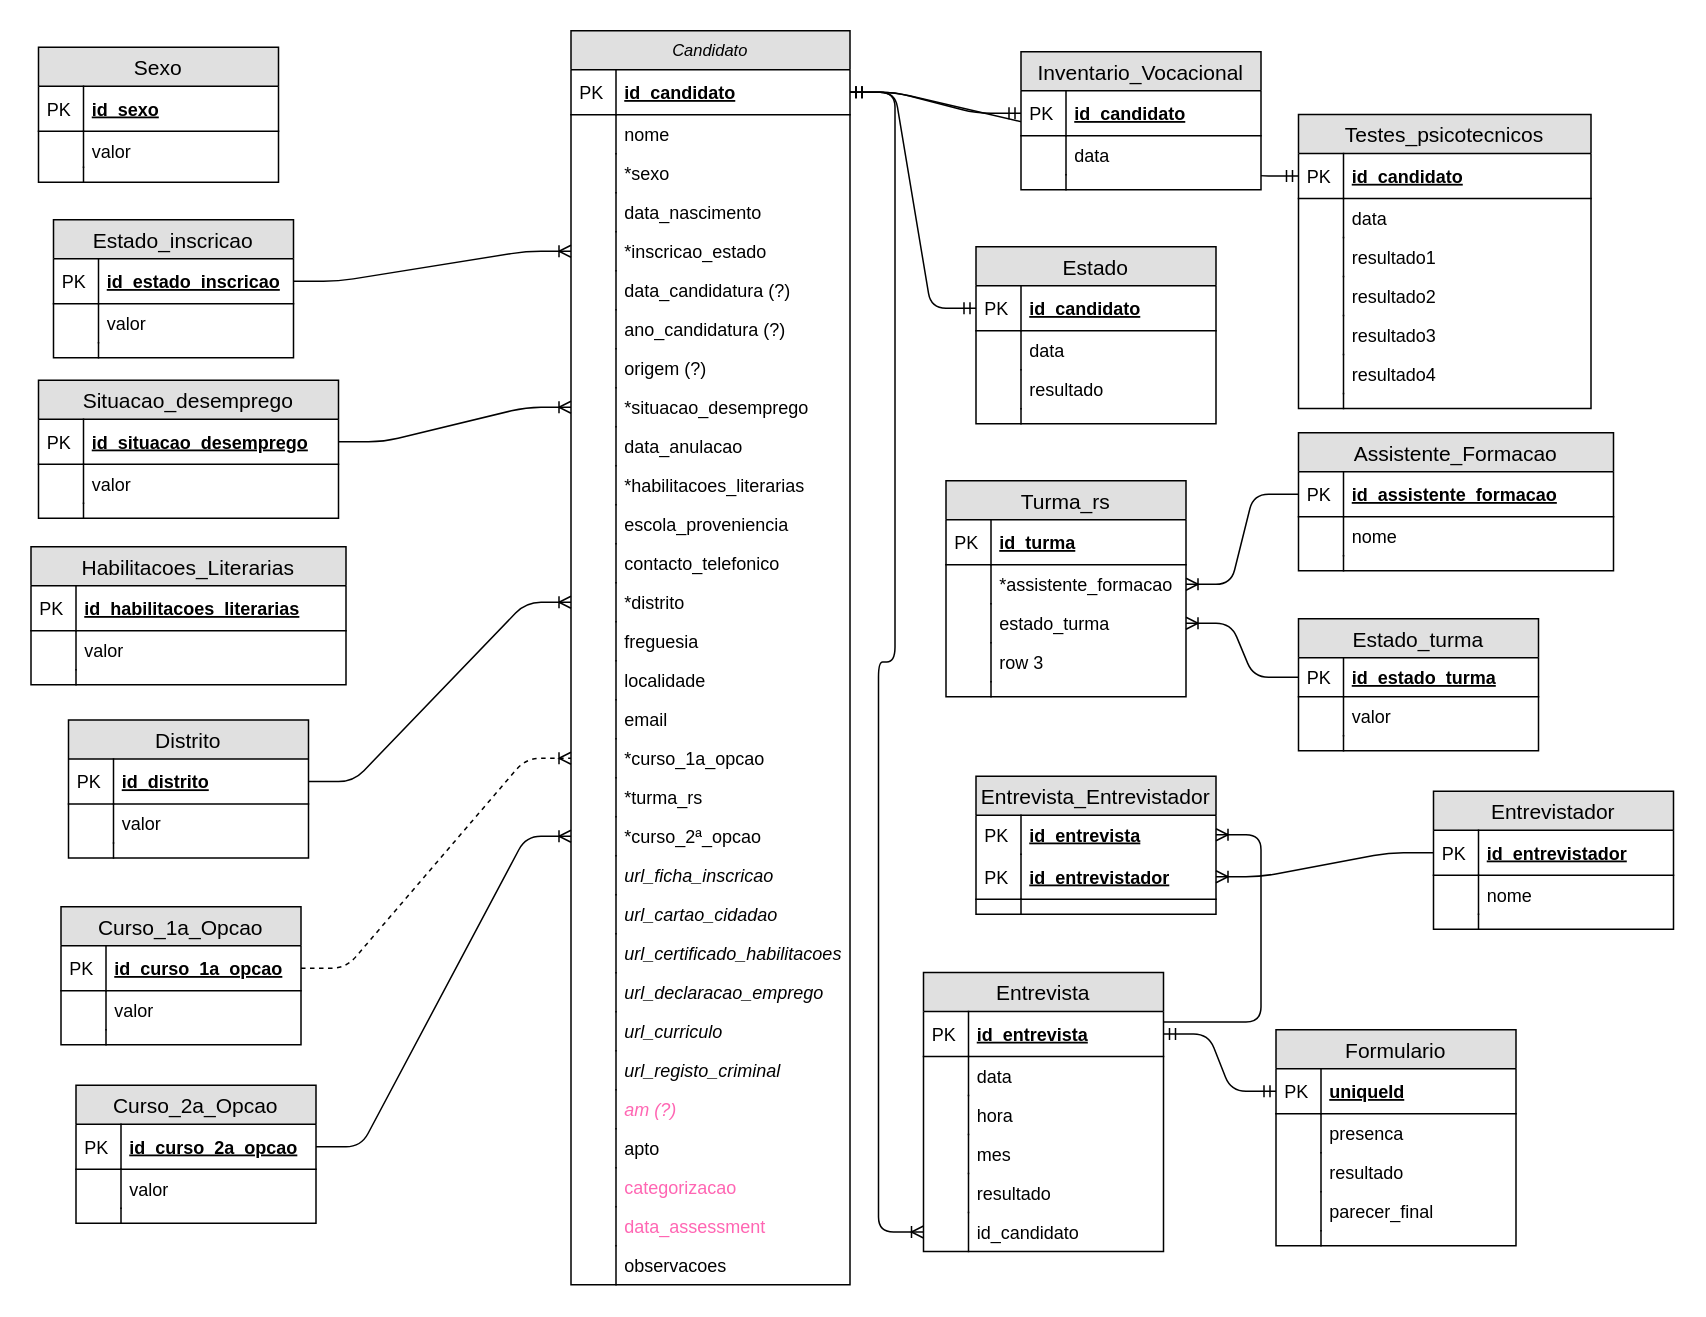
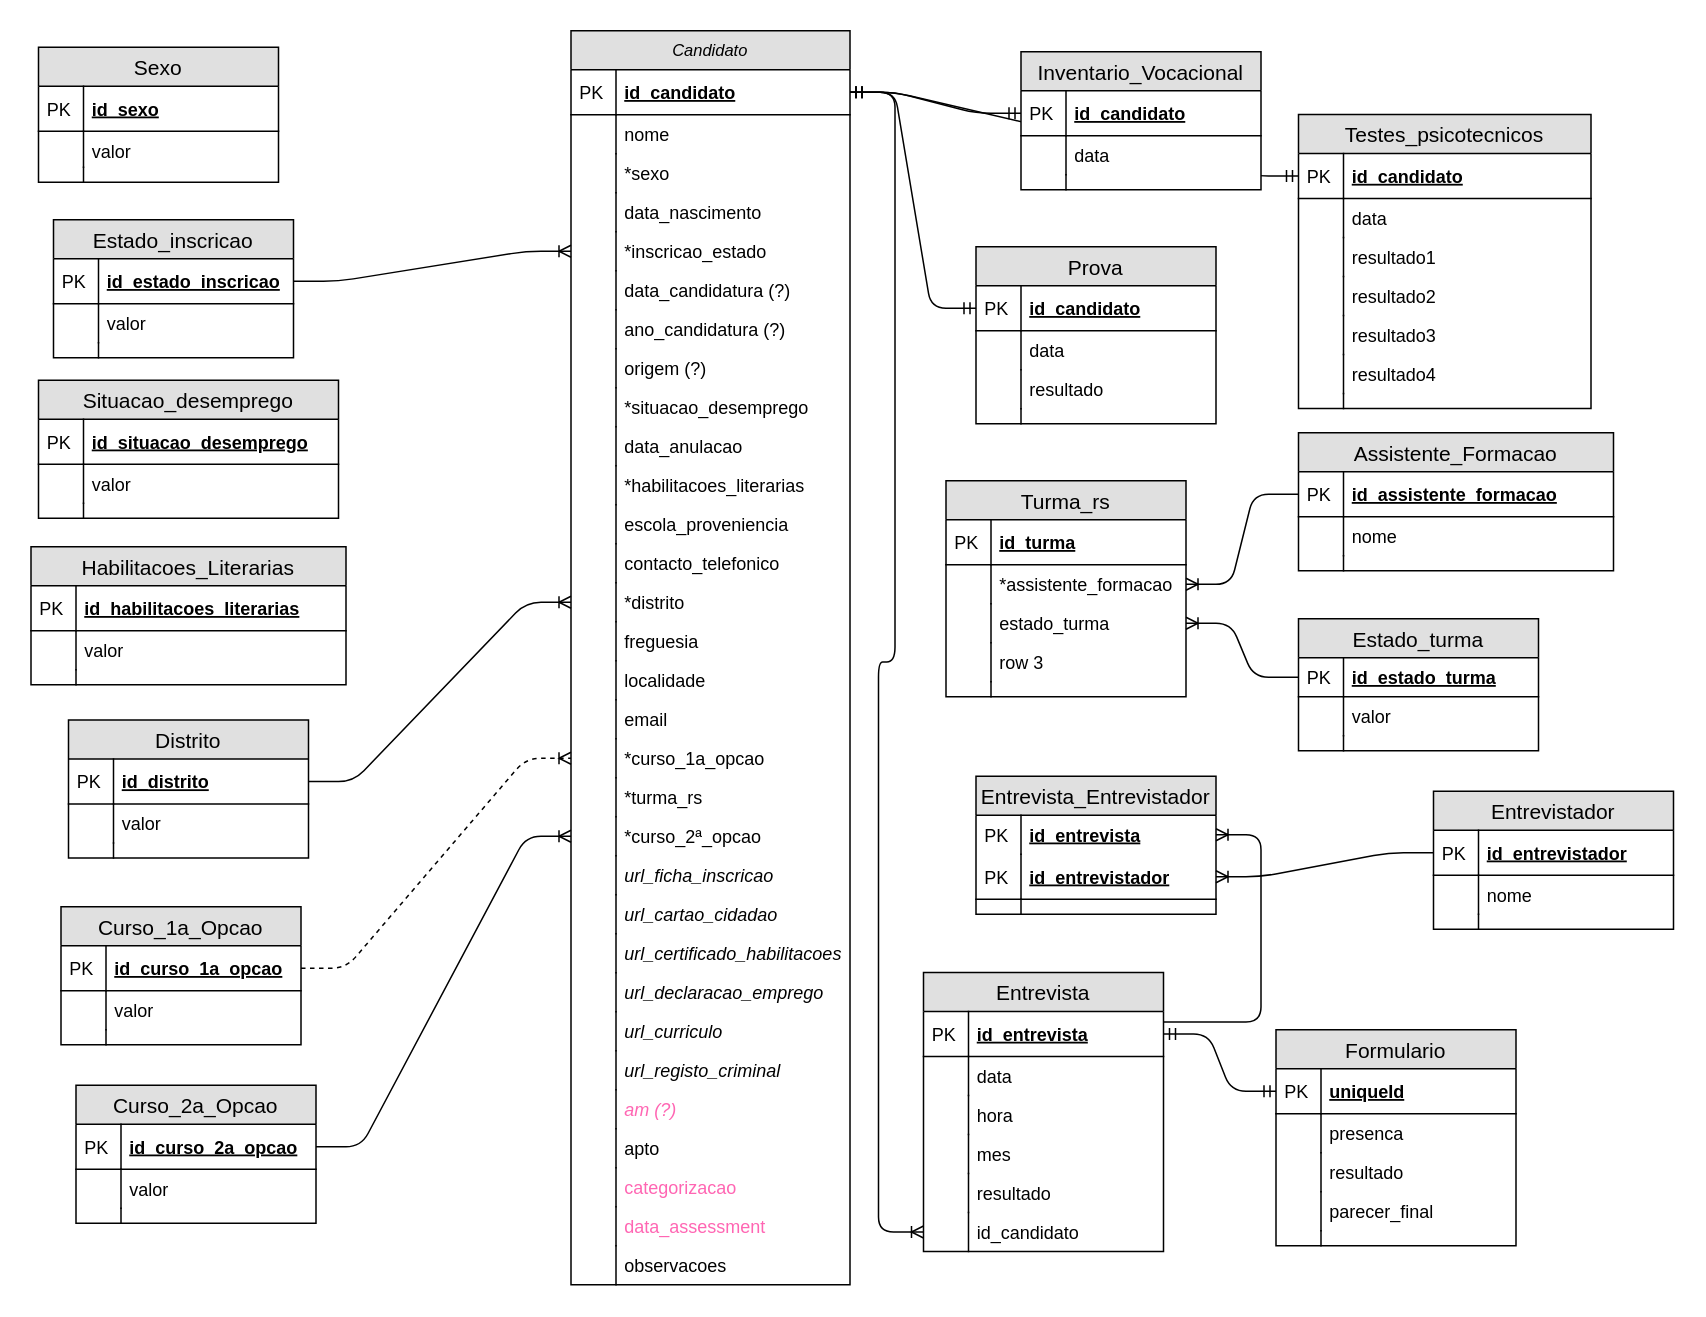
(1095, 268) -> (1095, 268)
(455, 424) -> none
